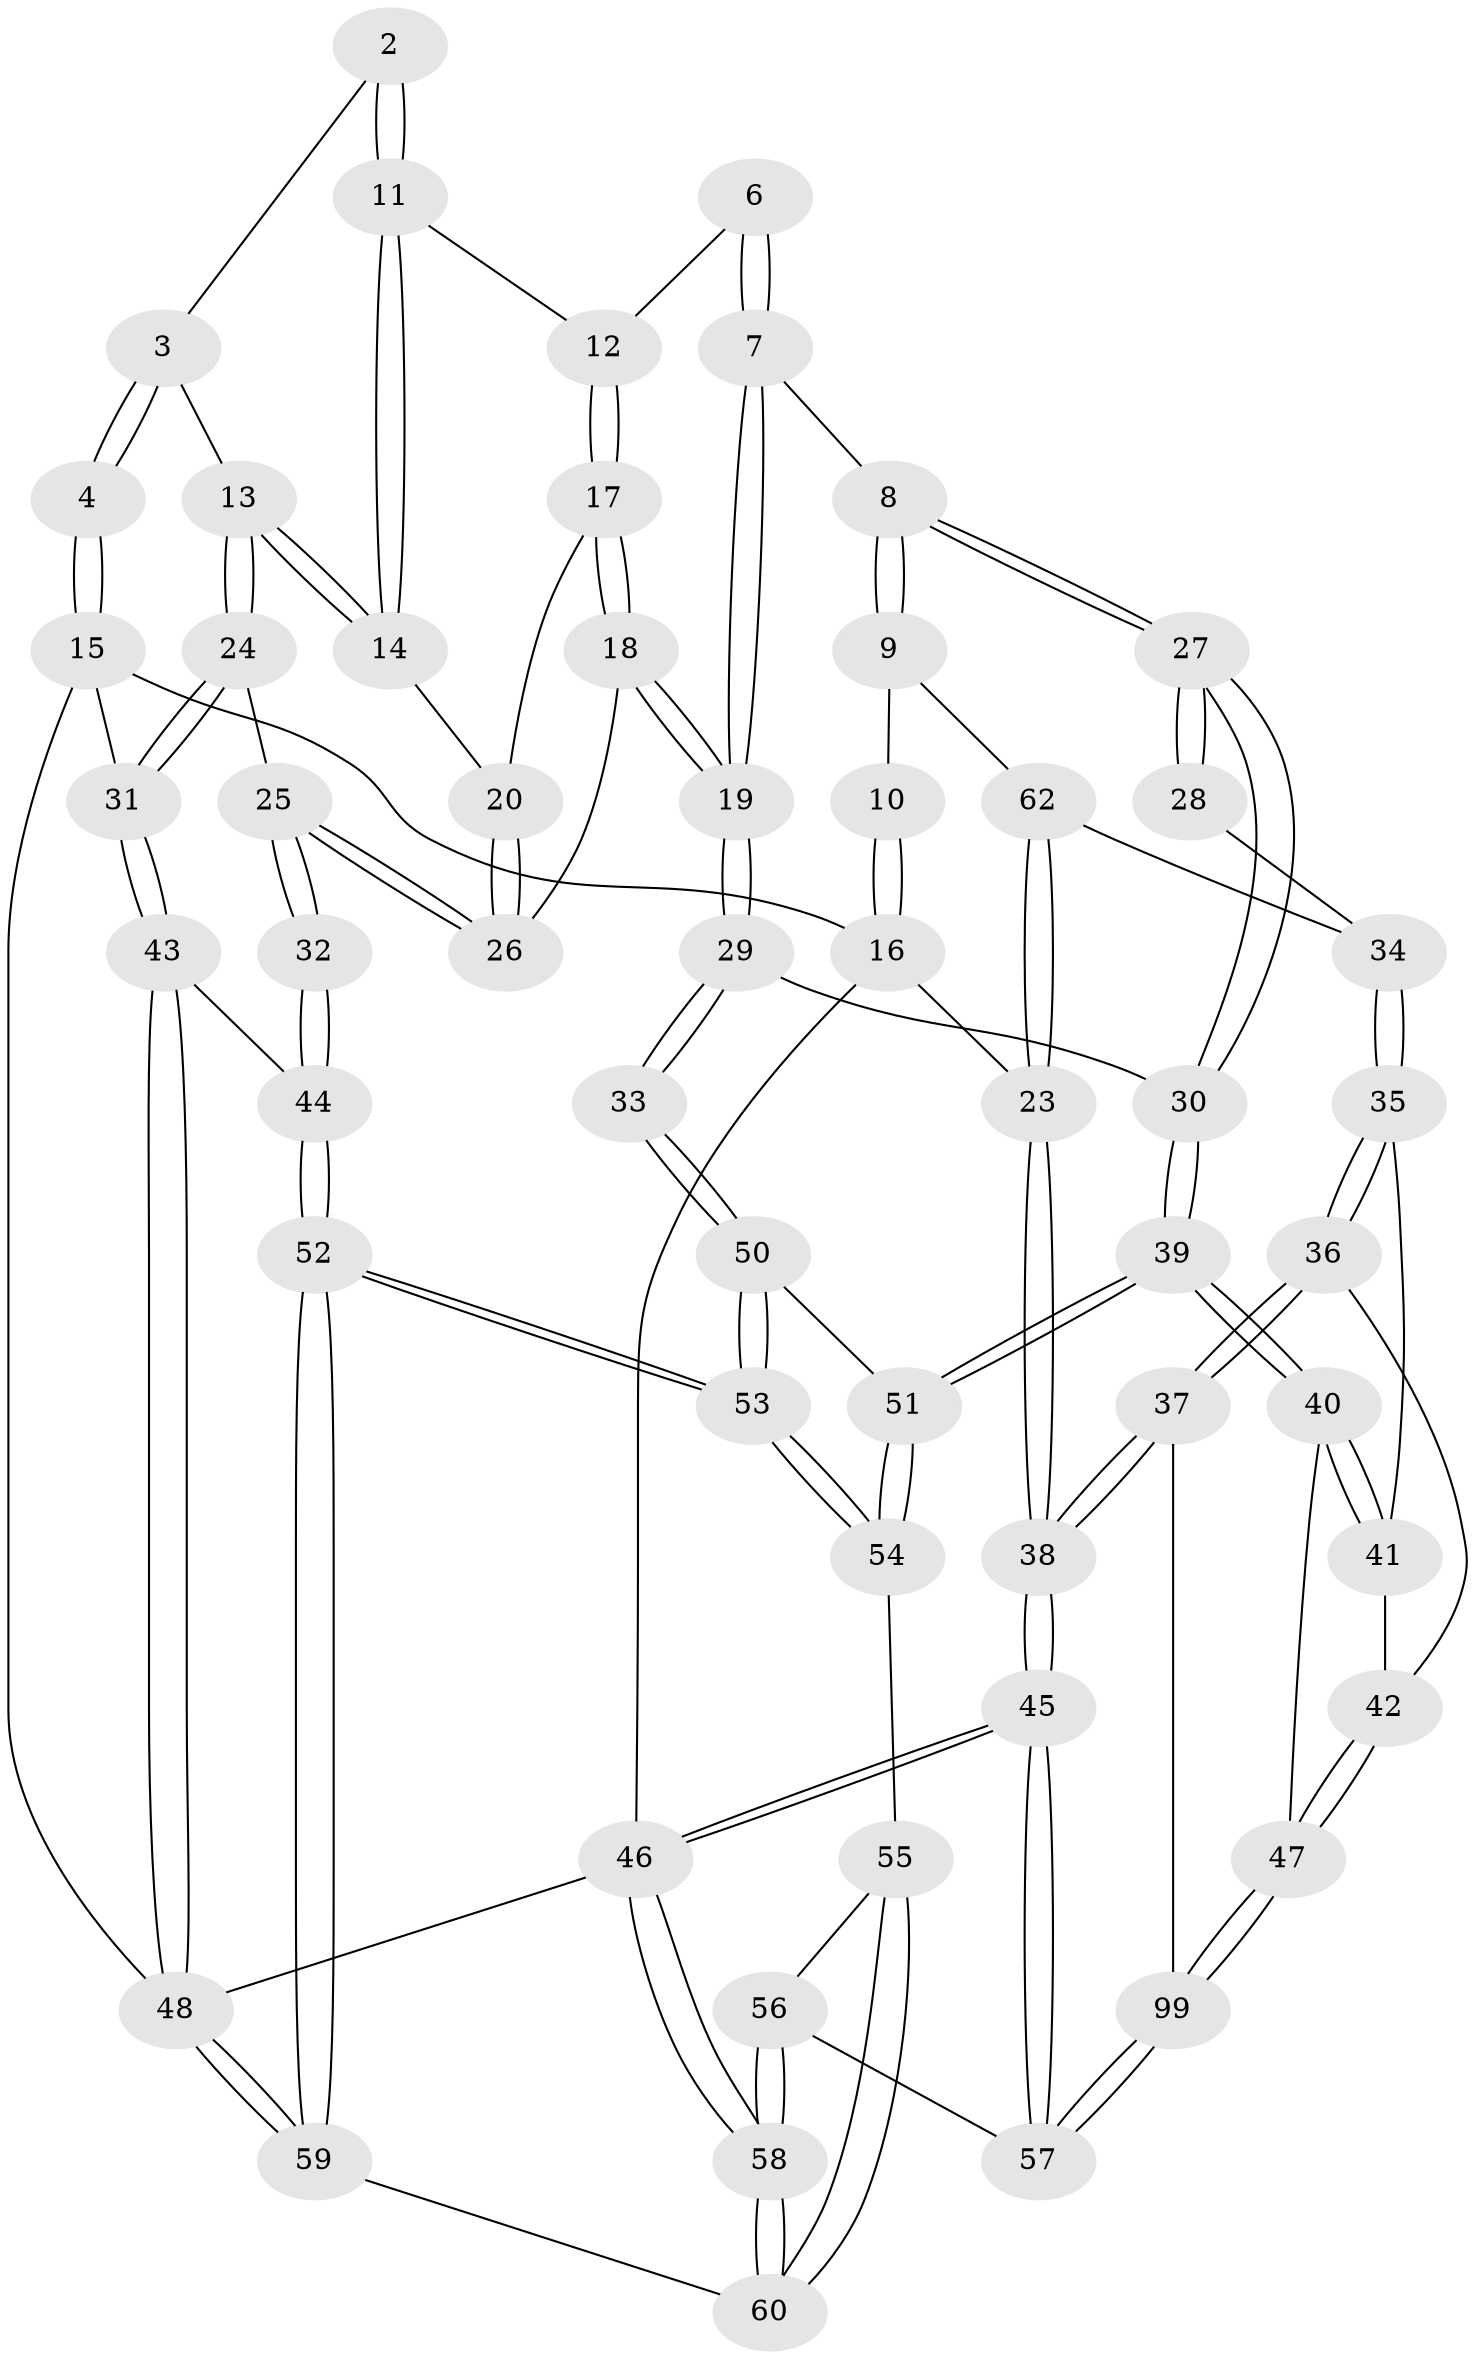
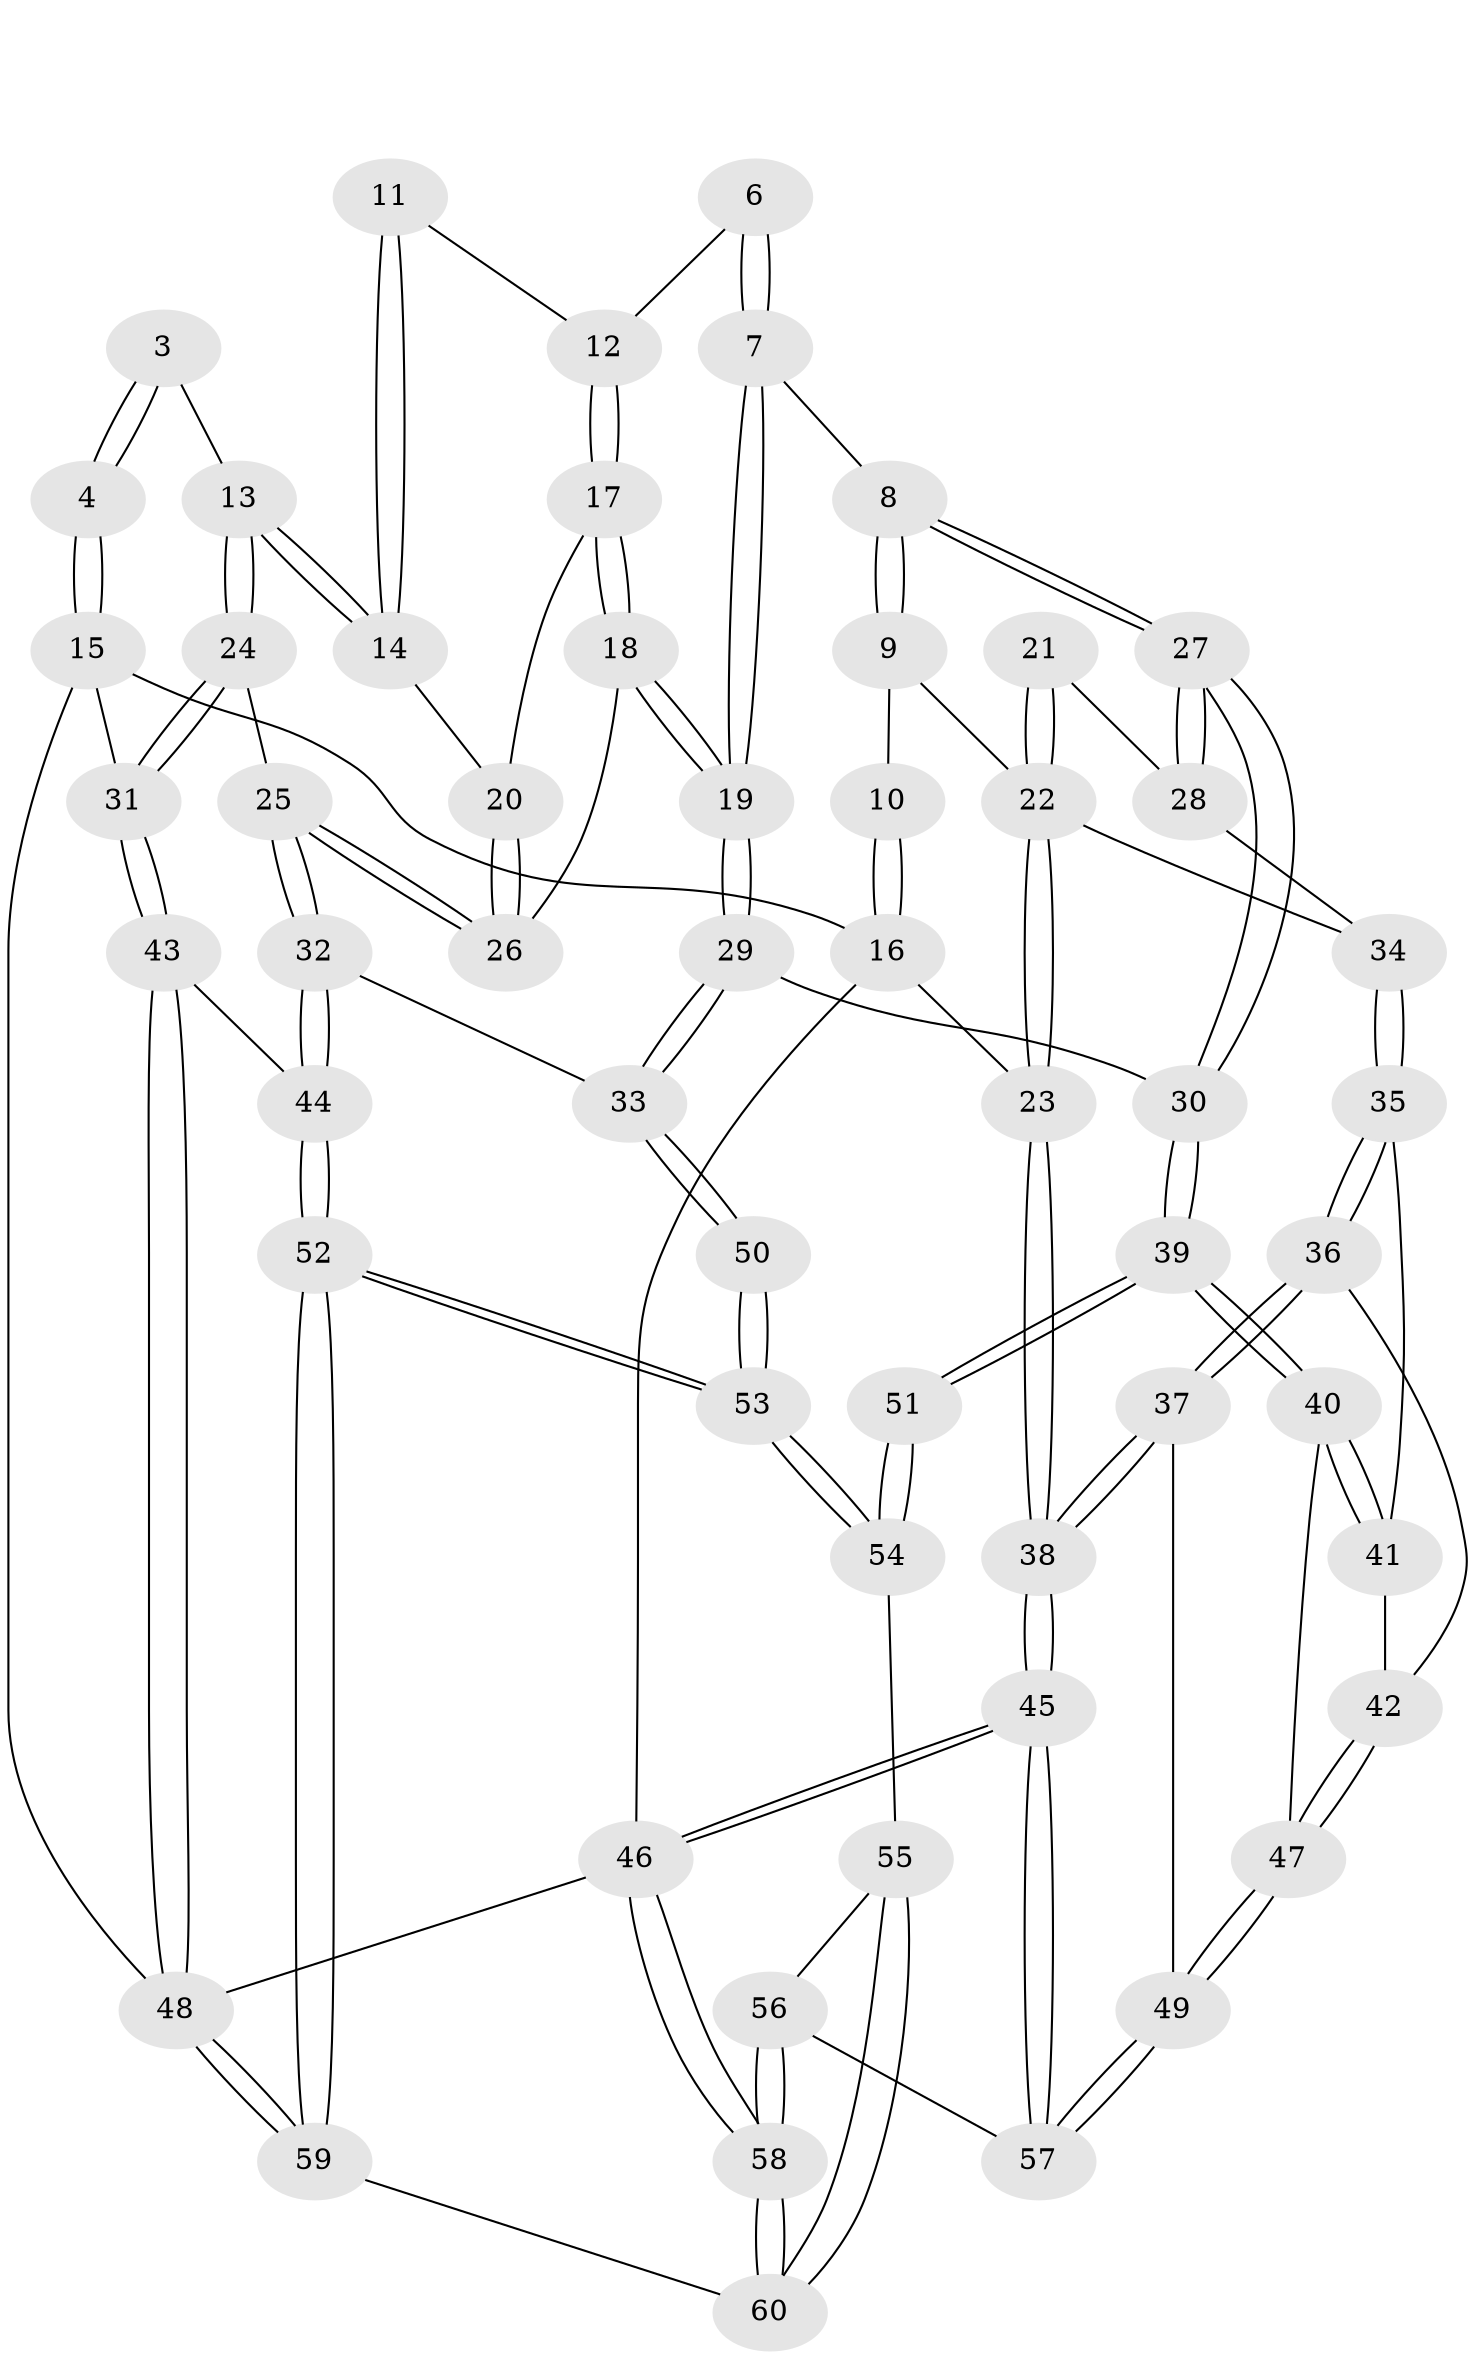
(390, 46) -> none
none -> (1041, 651)
(1039, 802) -> (1039, 802)
none -> (472, 1028)
(829, 1330) -> none
(1173, 2010) -> (1173, 2010)
